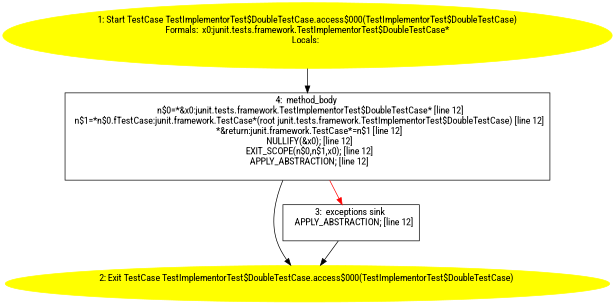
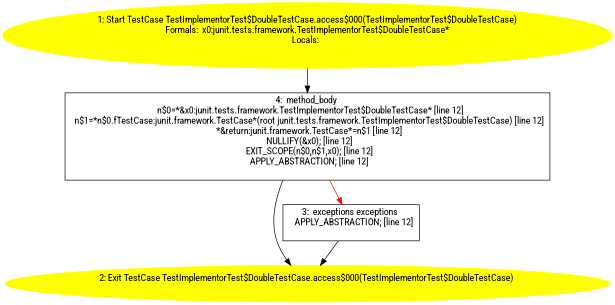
(351, 223) -> (351, 223)
